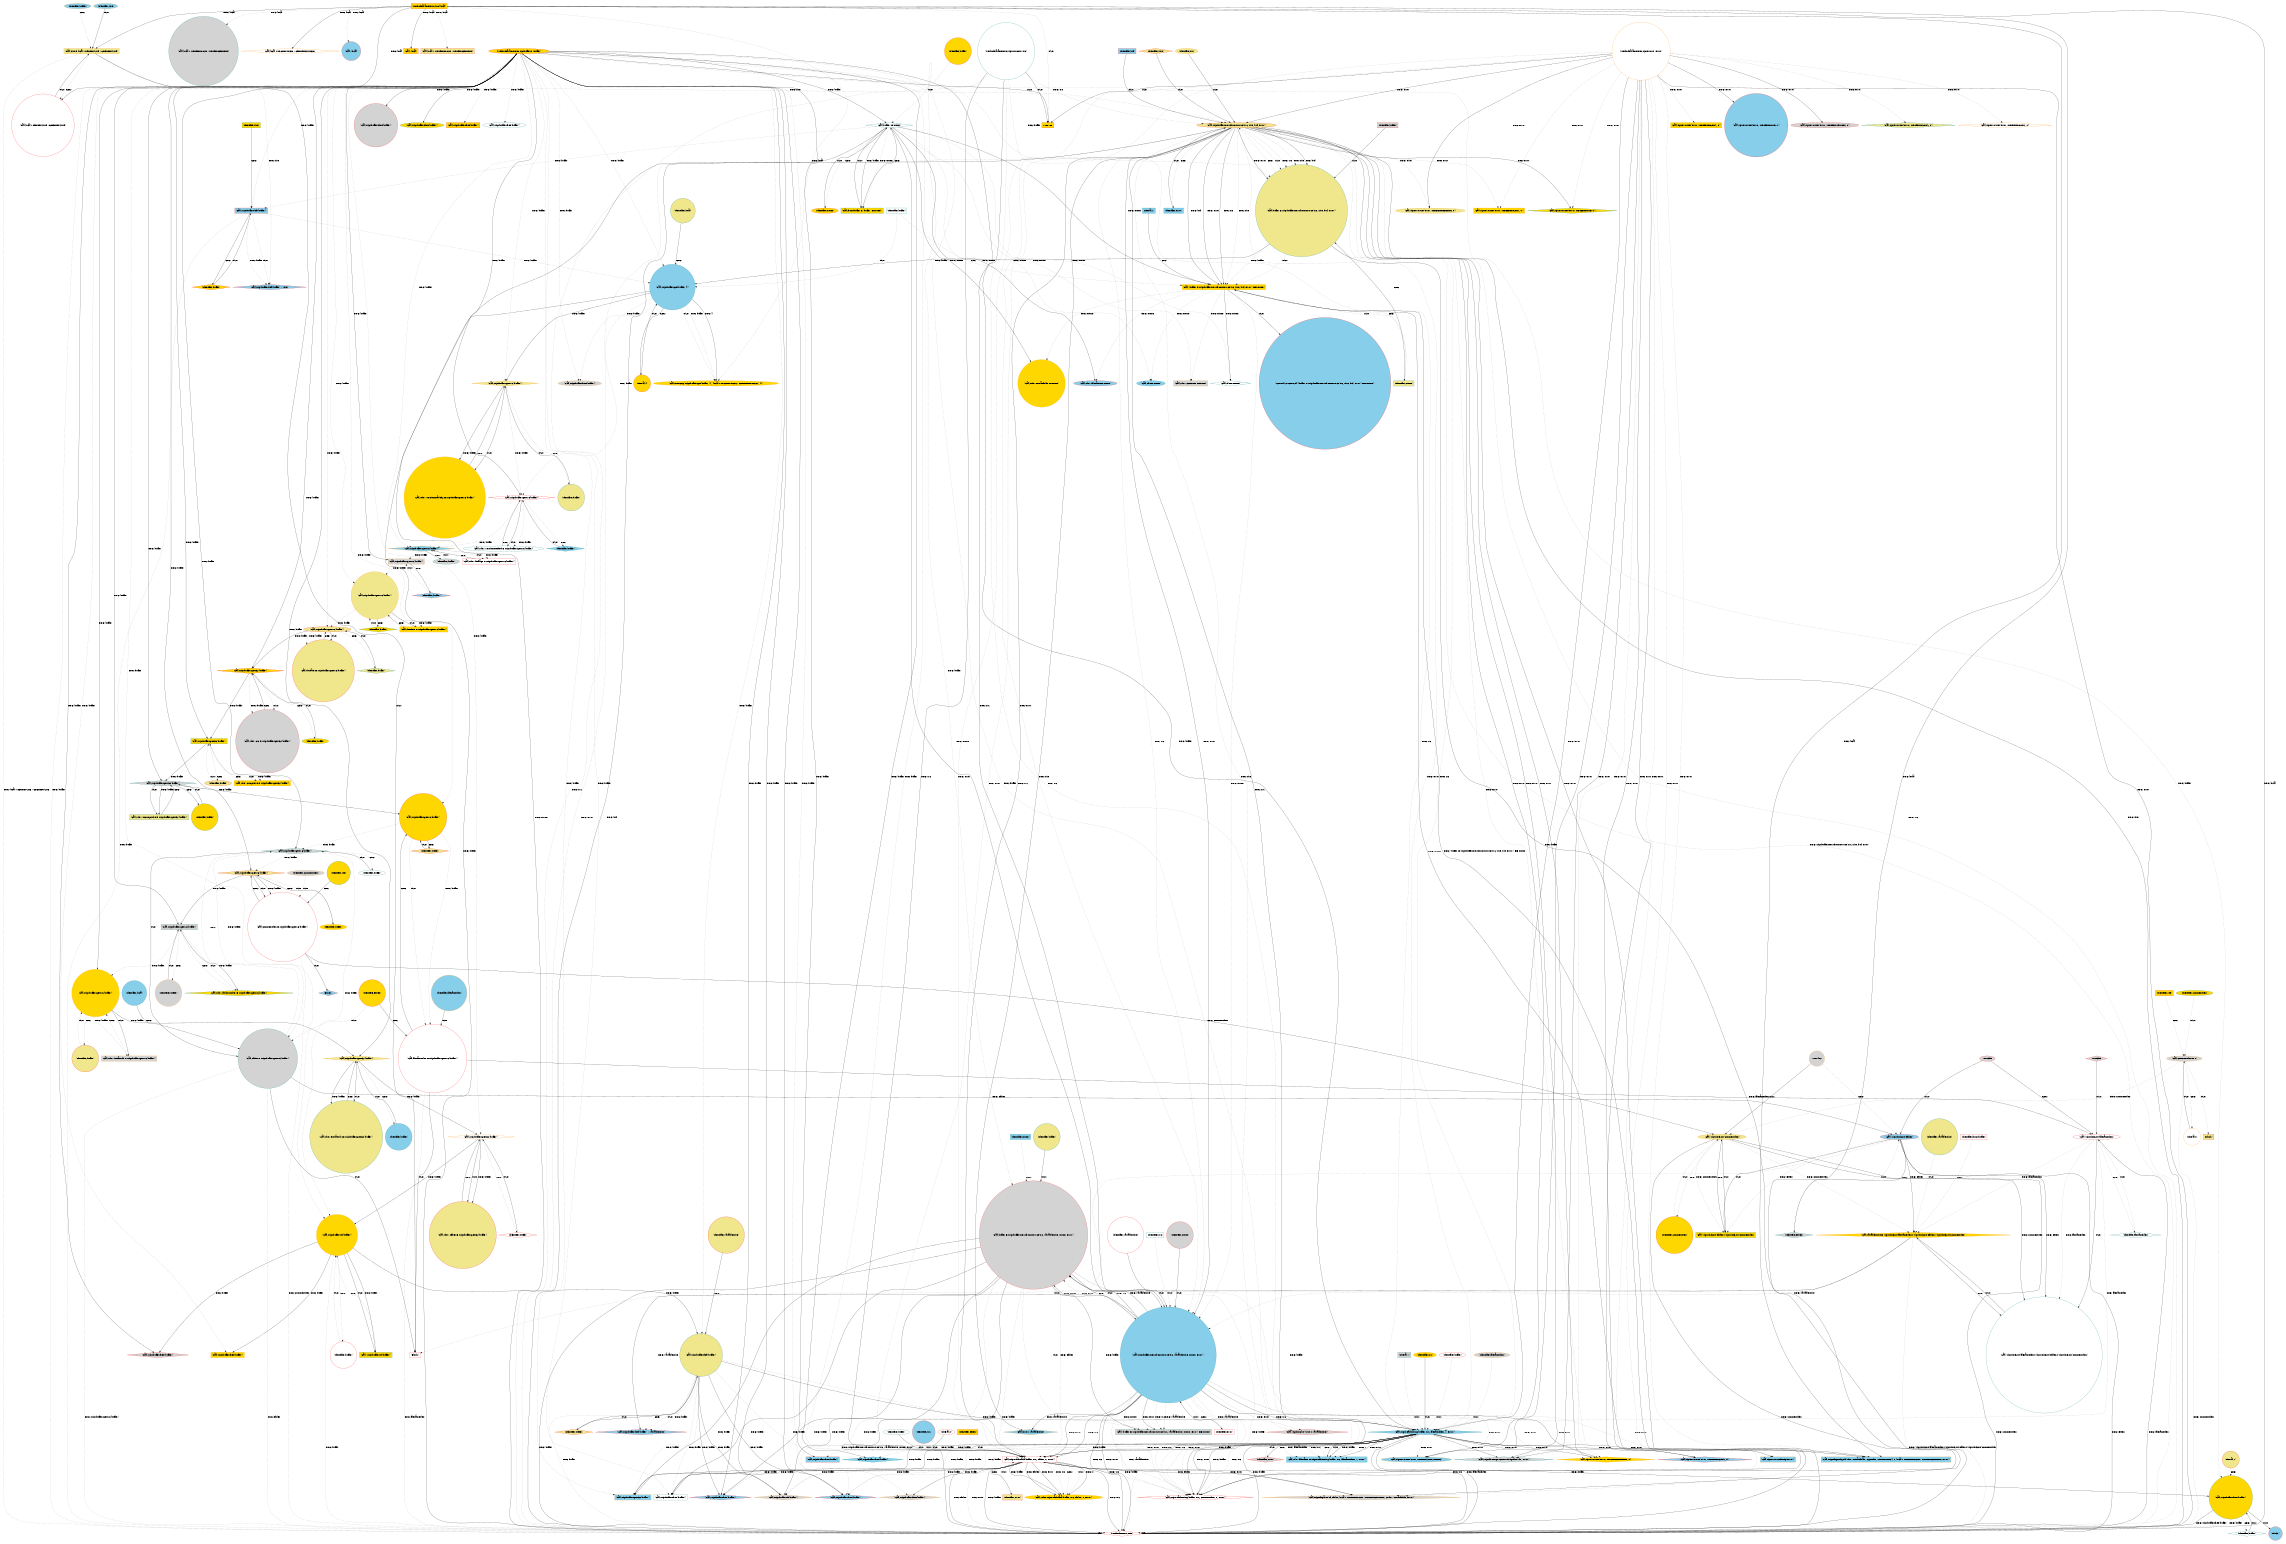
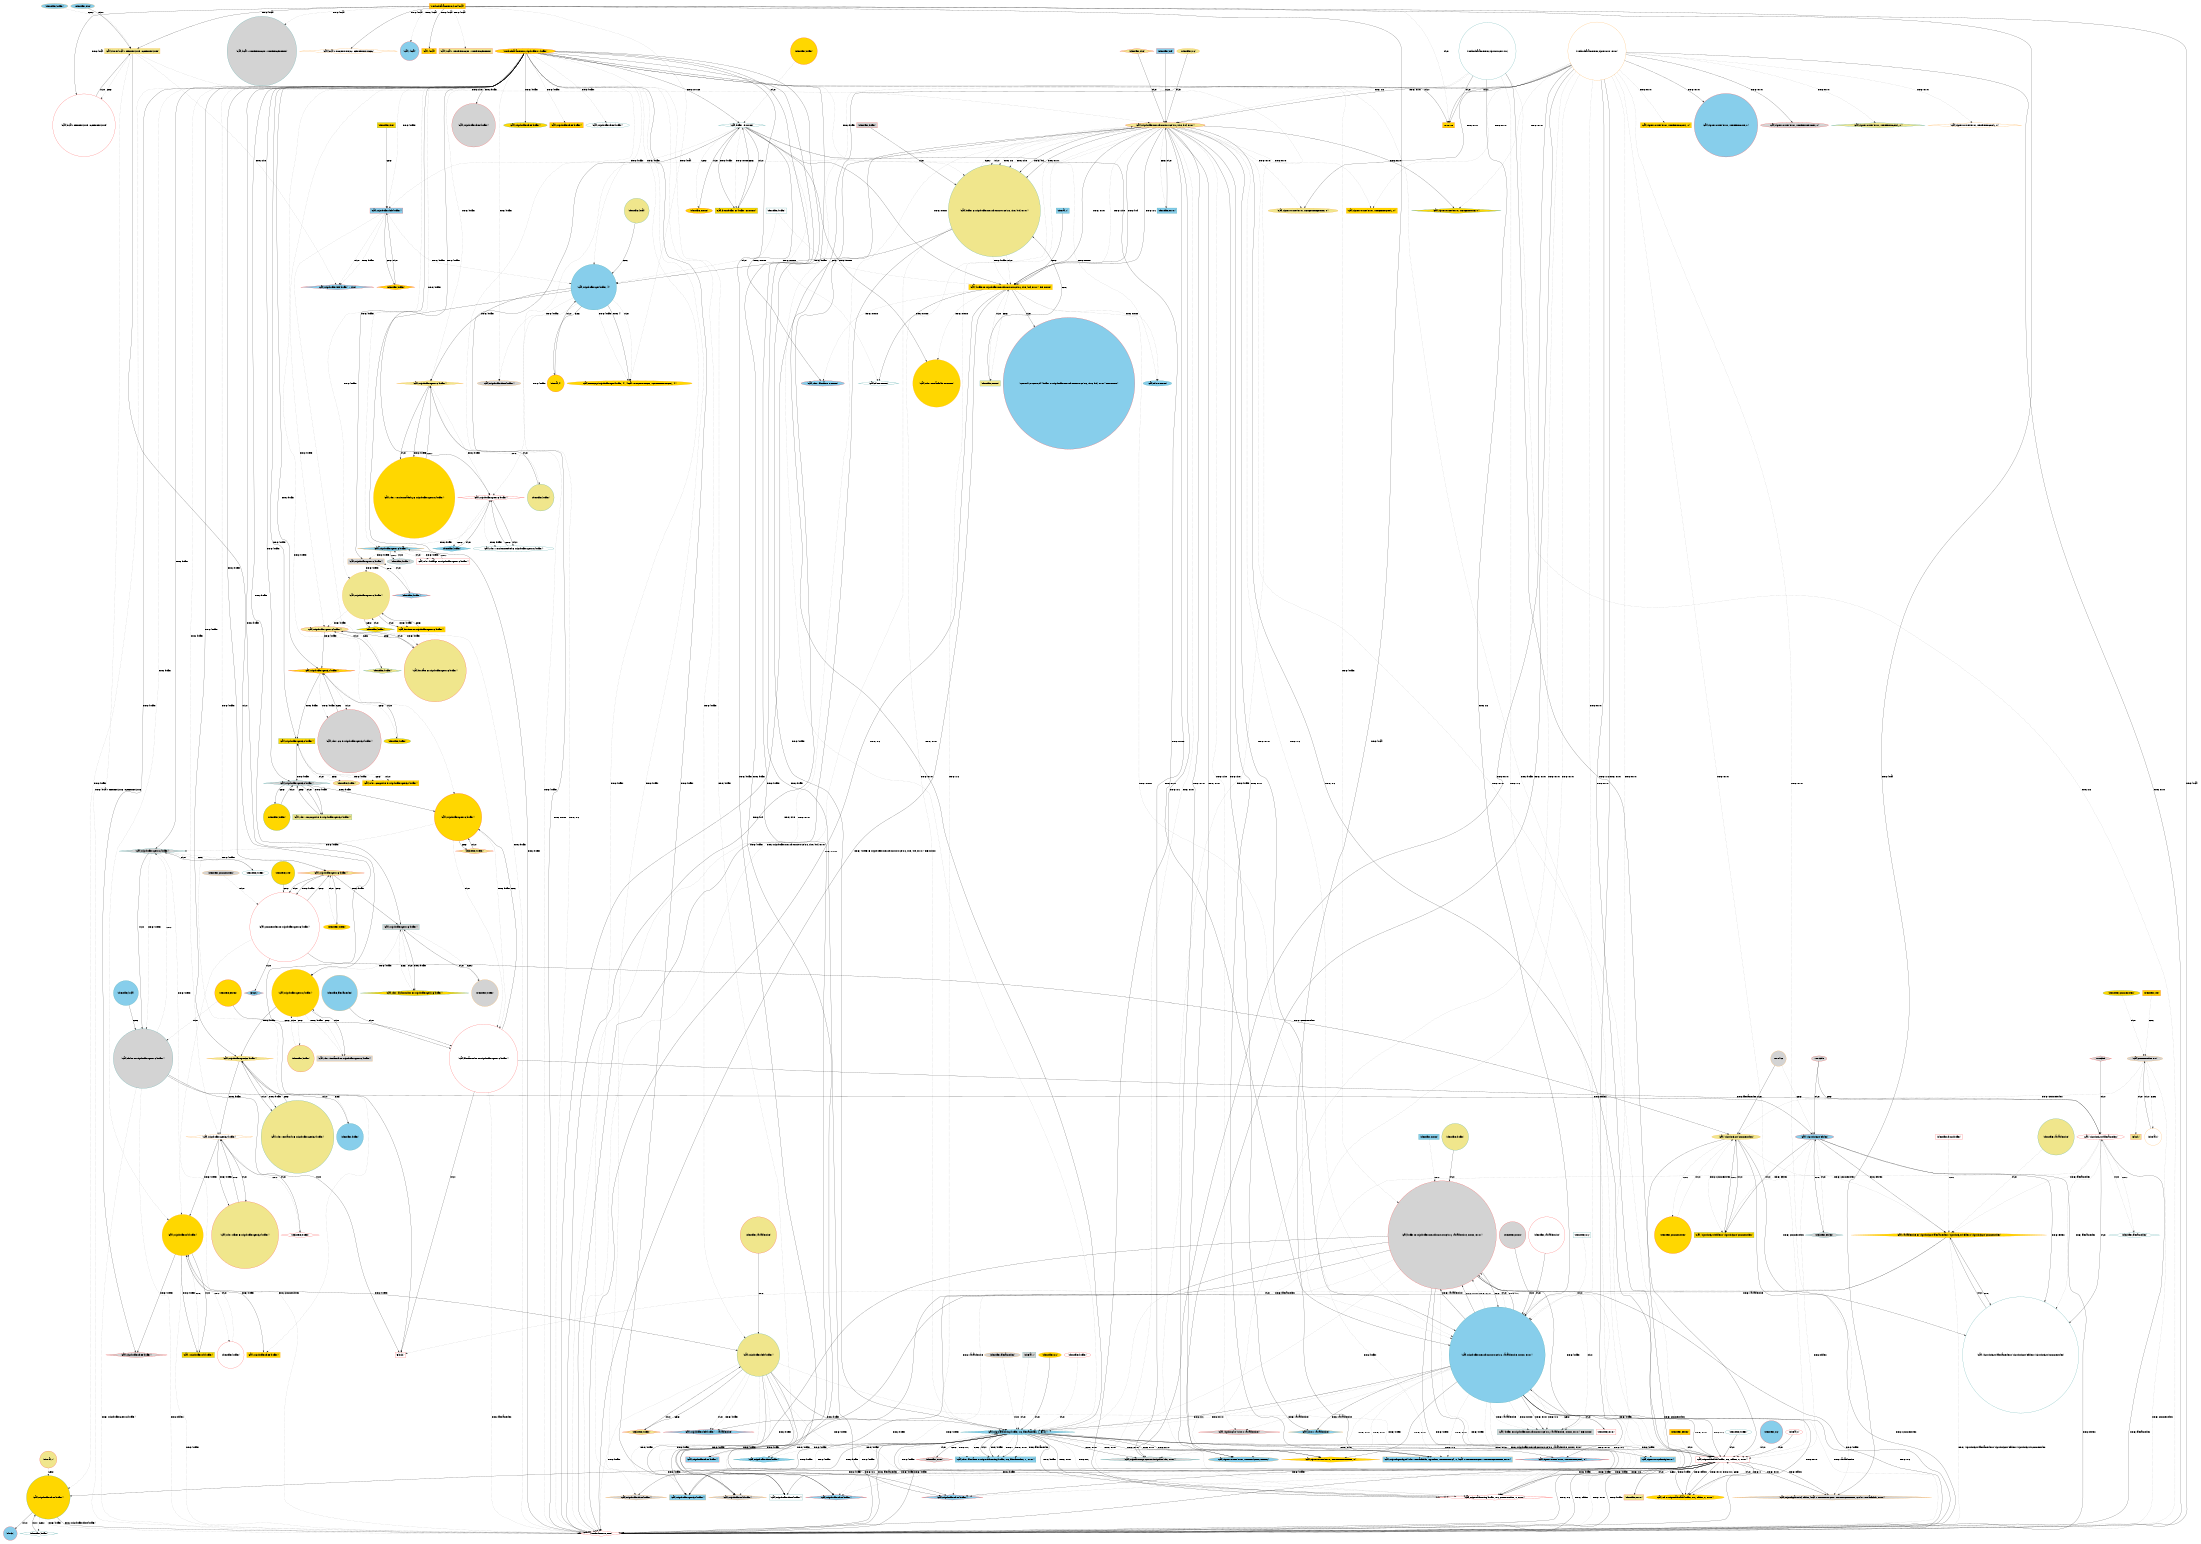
(834, 90) -> (694, 90)
(1191, 383) -> none
